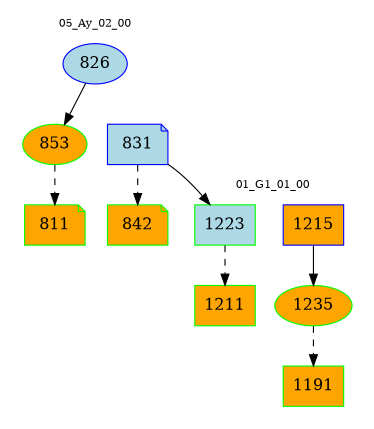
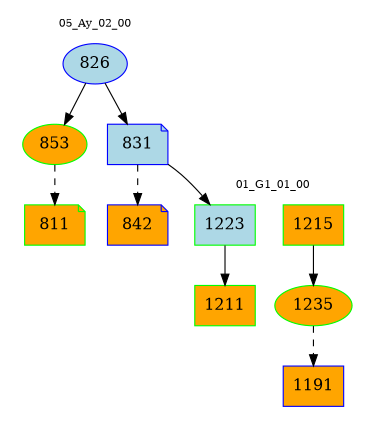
none -> (113, 99)
(138, 225) -> (138, 225)
(313, 225) -> (313, 225)
(225, 260) -> (225, 260)
(313, 386) -> (313, 386)
